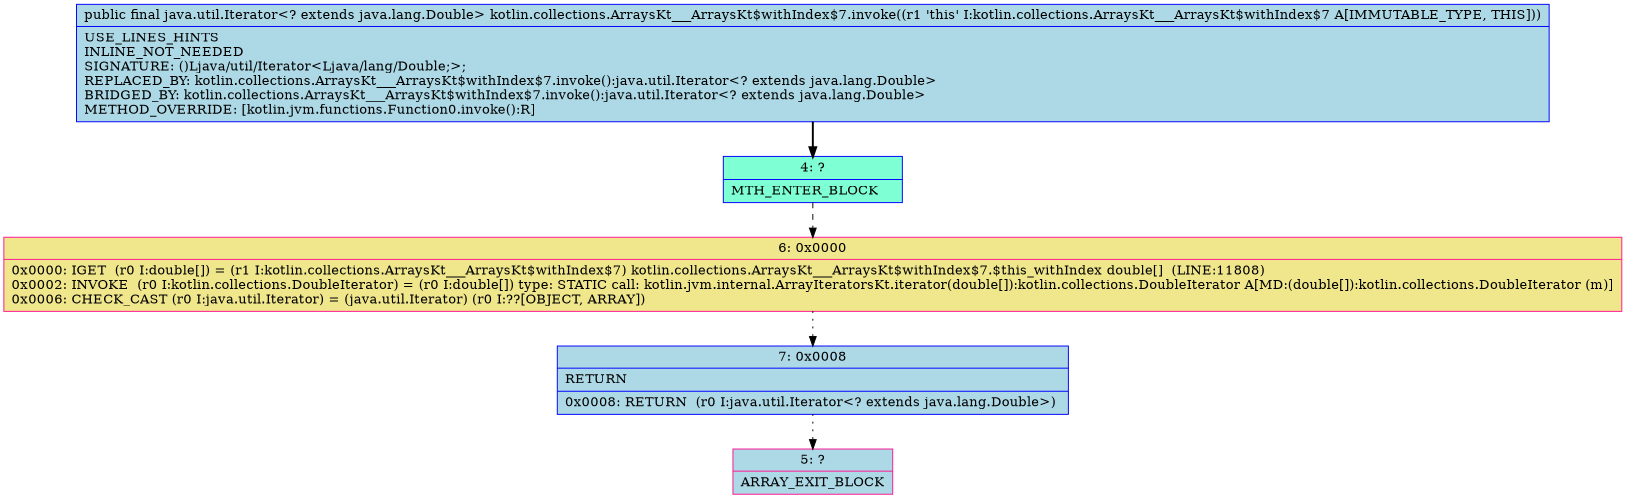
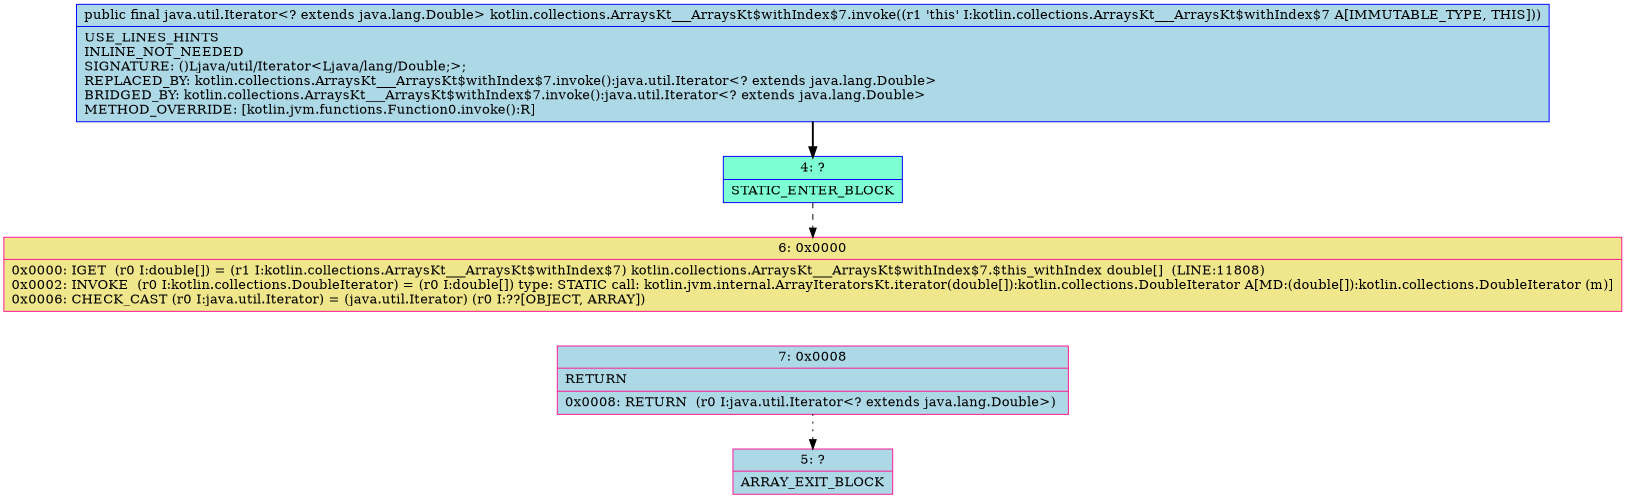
(805, 191) -> (813, 191)
(813, 324) -> none
(813, 380) -> (813, 380)
